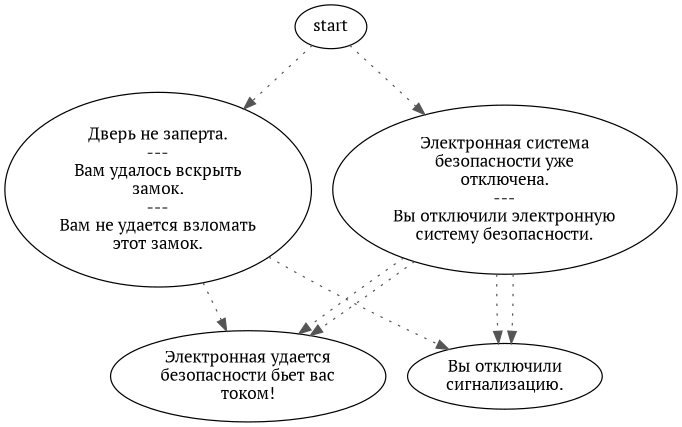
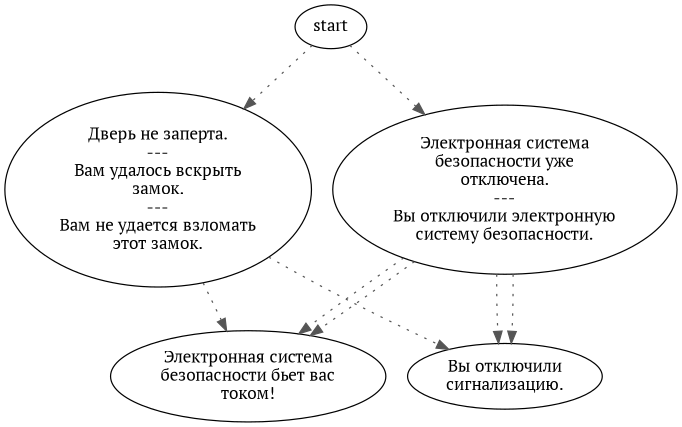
(248, 376) -> (248, 376)
